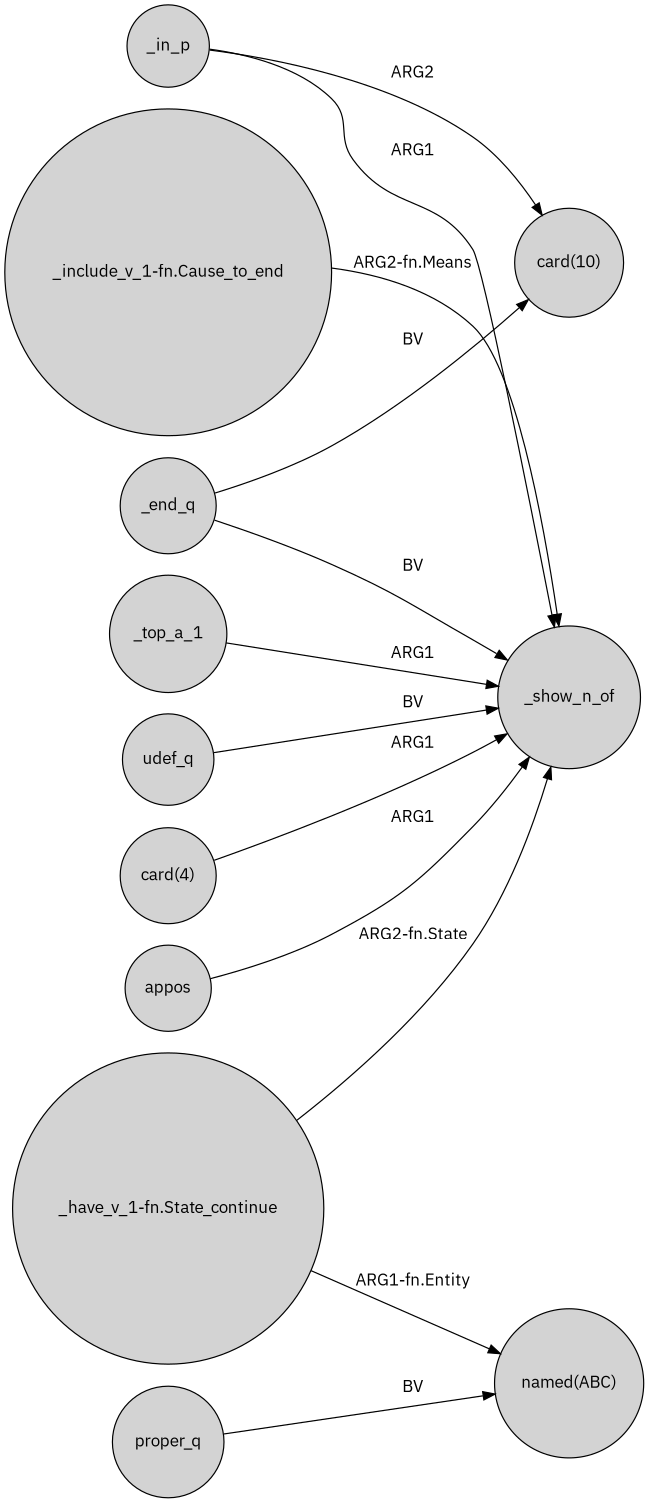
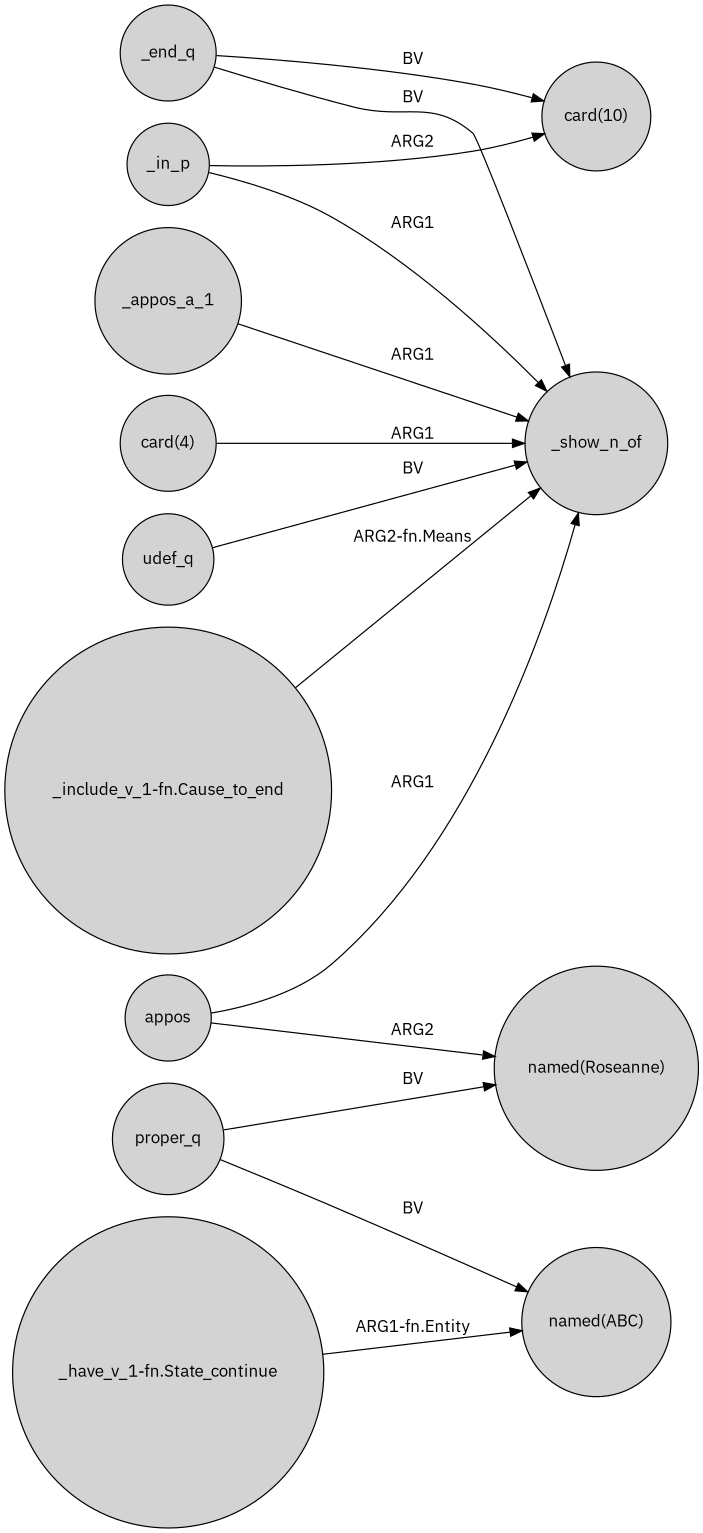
(168, 634) -> (168, 301)
(452, 971) -> none
none -> (596, 1068)
